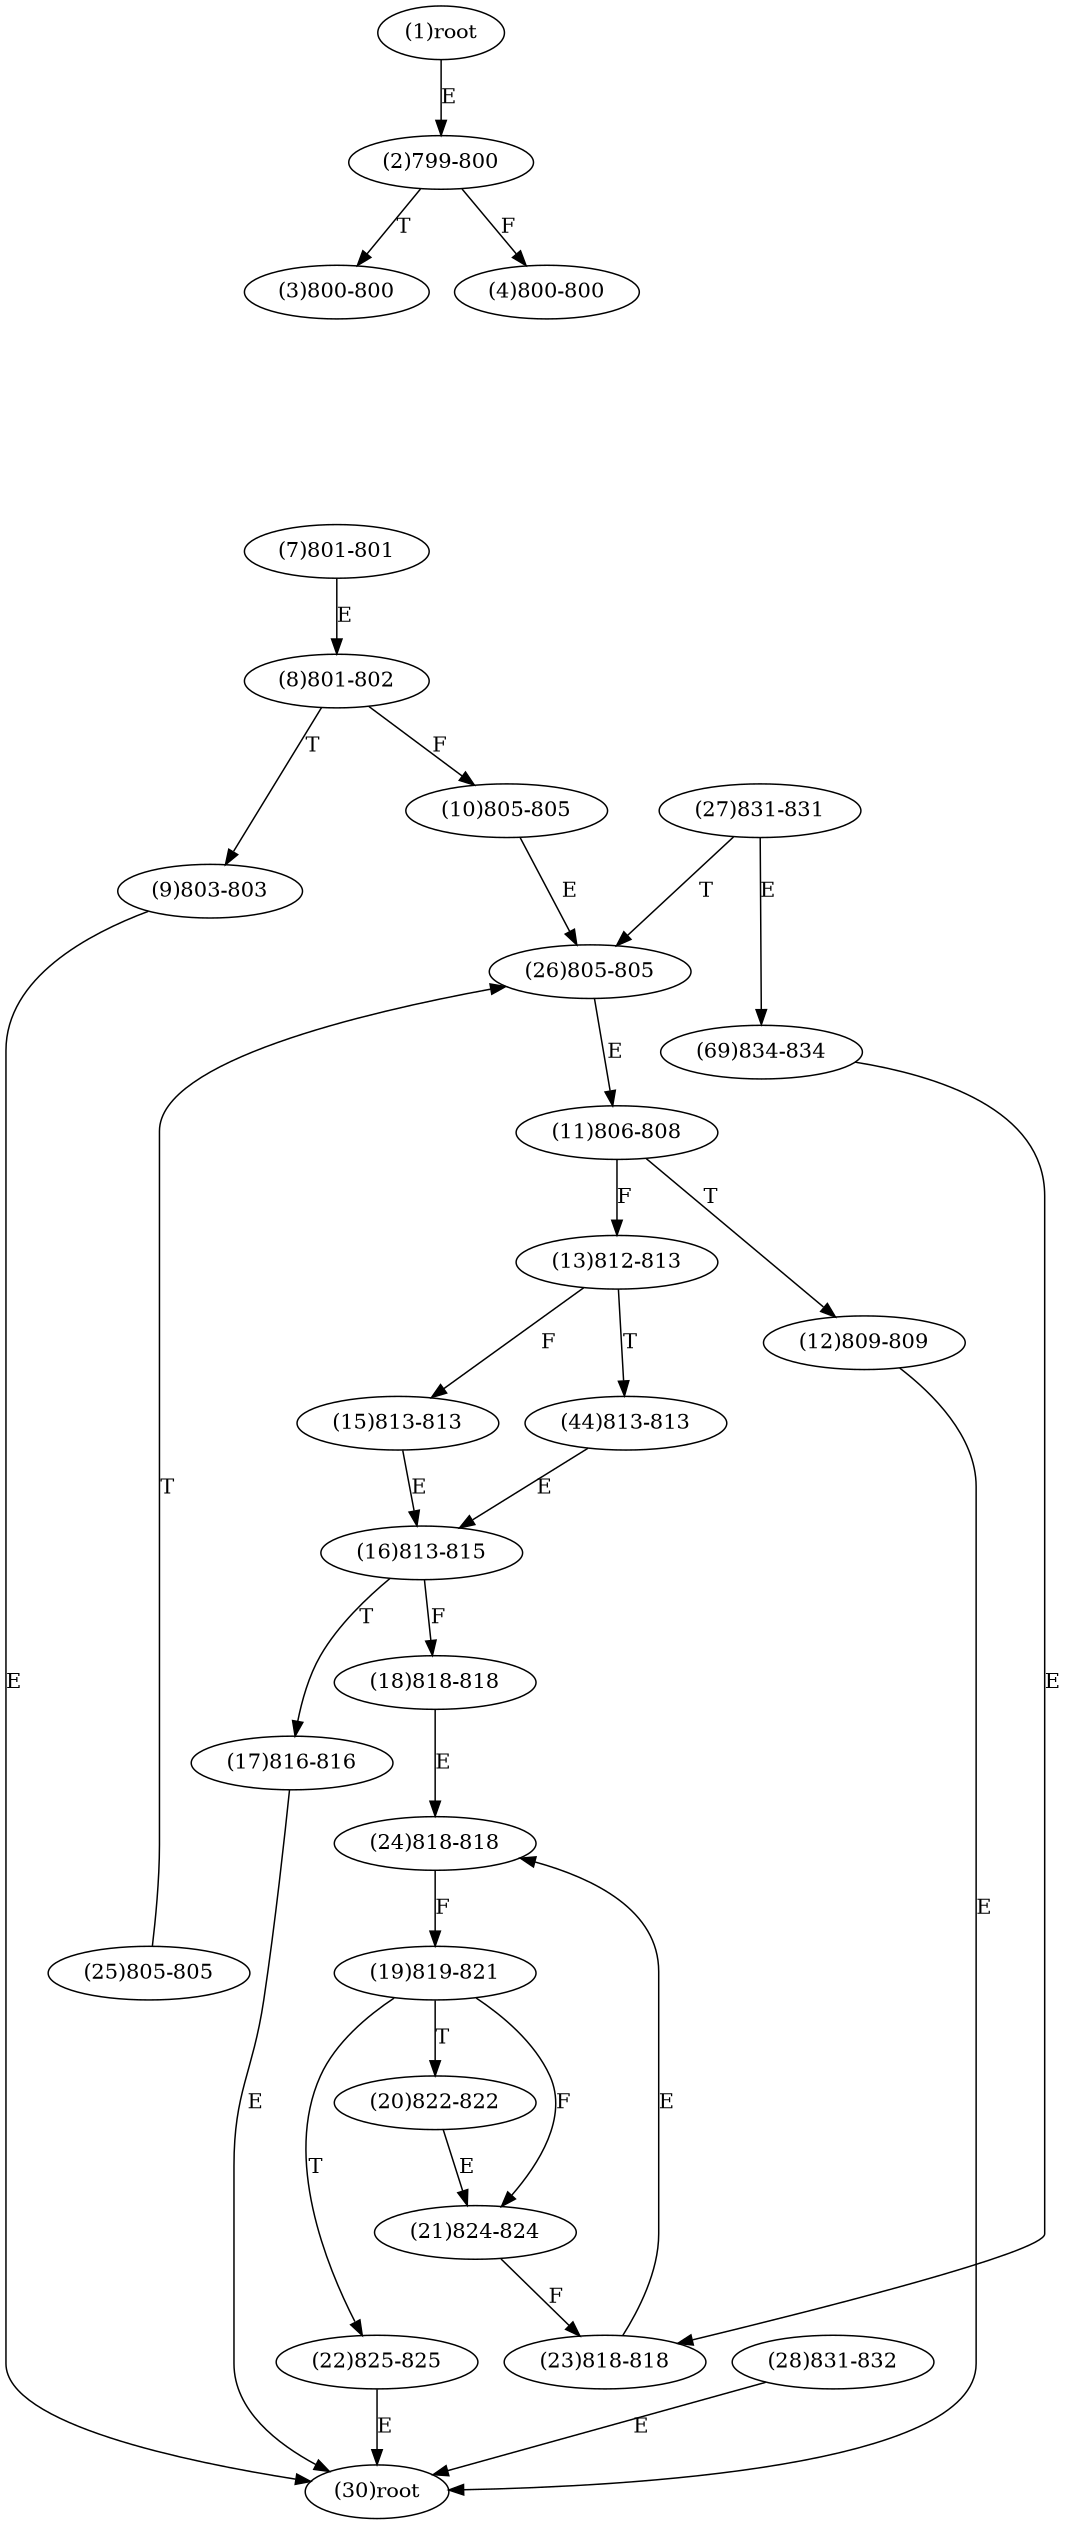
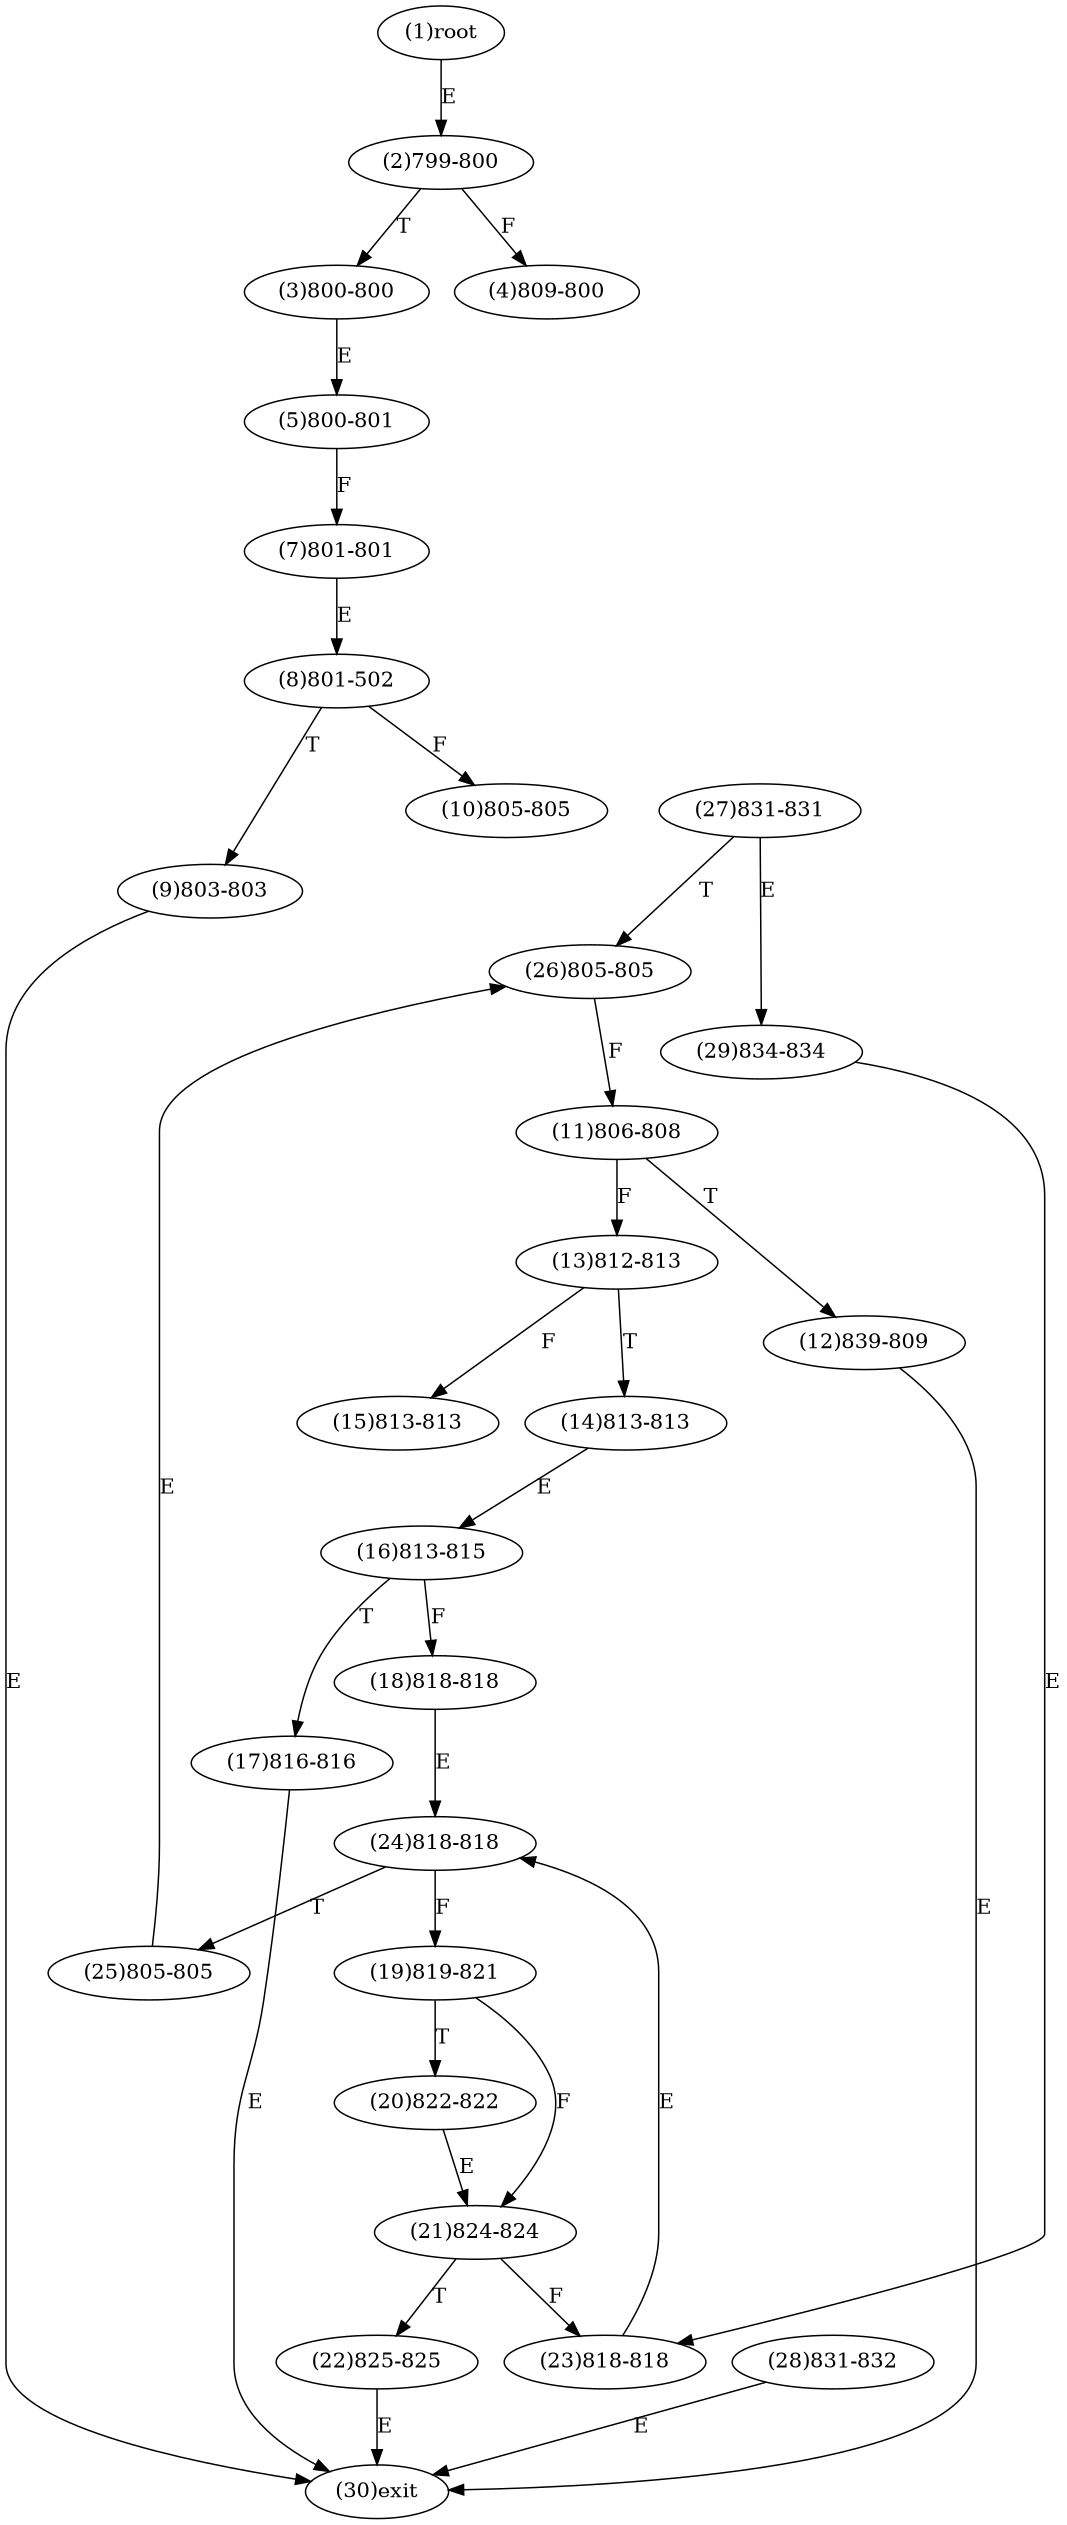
(547, 292) -> (547, 292)
none -> (337, 422)
(337, 681) -> (337, 681)
(545, 884) -> none
(615, 1052) -> (615, 1052)
(762, 1052) -> (762, 1052)
(864, 1343) -> (864, 1343)
(626, 1423) -> (626, 1423)
(408, 1481) -> none
(168, 1488) -> (168, 1488)
none -> (299, 1905)
(306, 2148) -> (431, 2291)
(377, 2492) -> (377, 2492)
